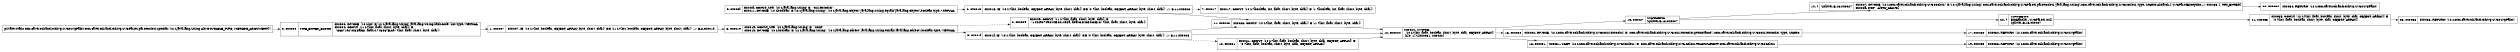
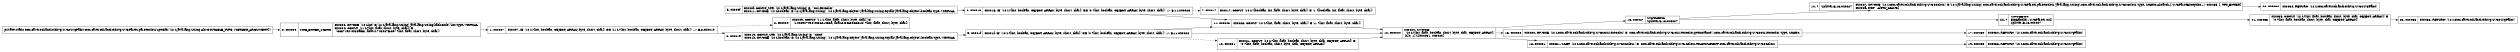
(983, 25) -> (744, 26)
(315, 29) -> (315, 30)
